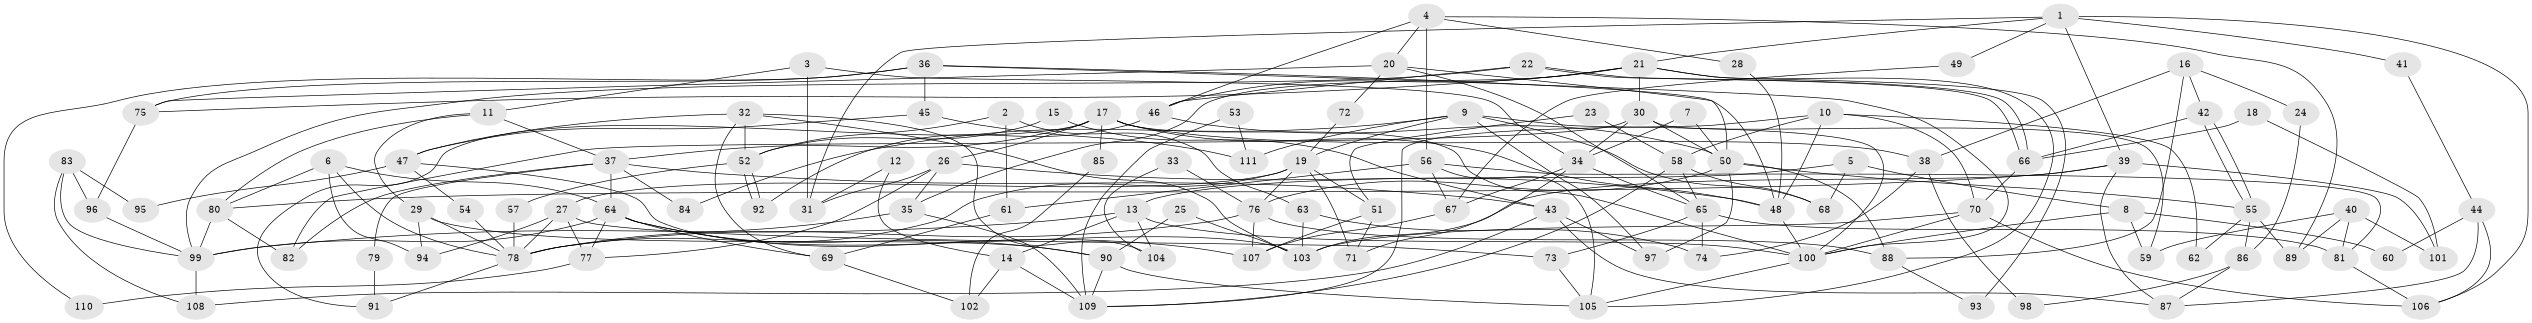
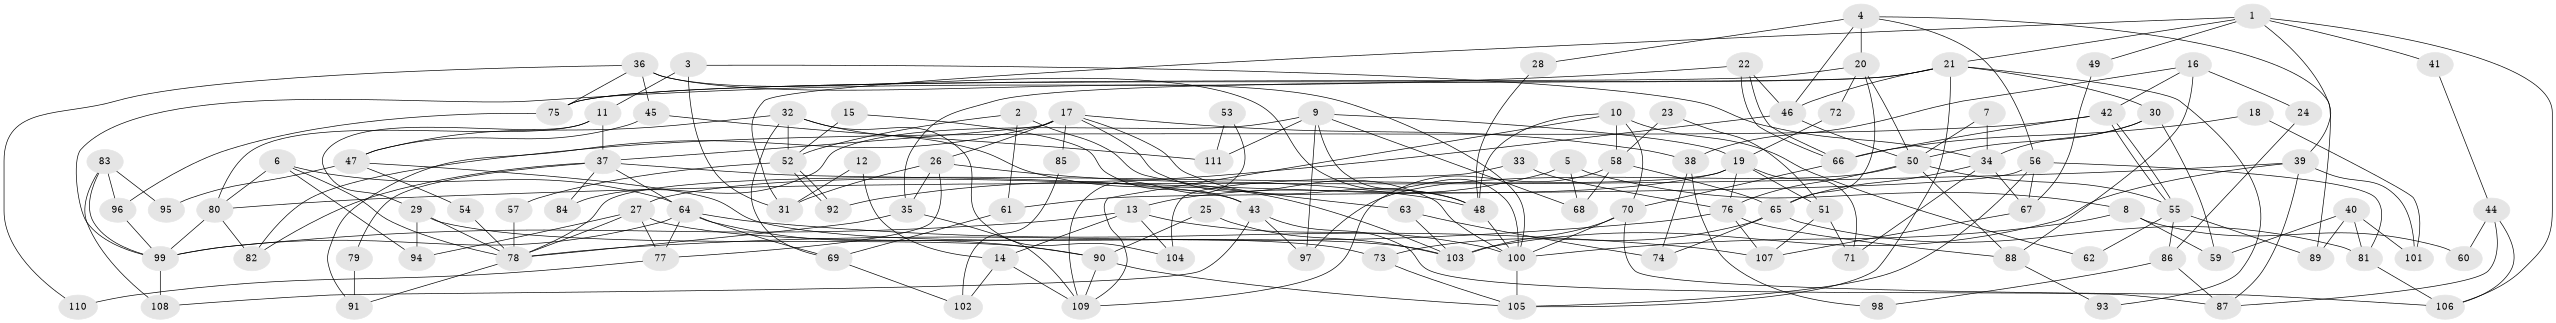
(1048, 143) -> (1162, 134)
